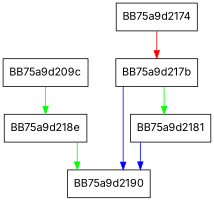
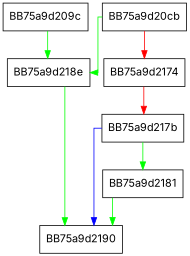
none -> (144, 17)
(140, 152) -> (113, 208)
